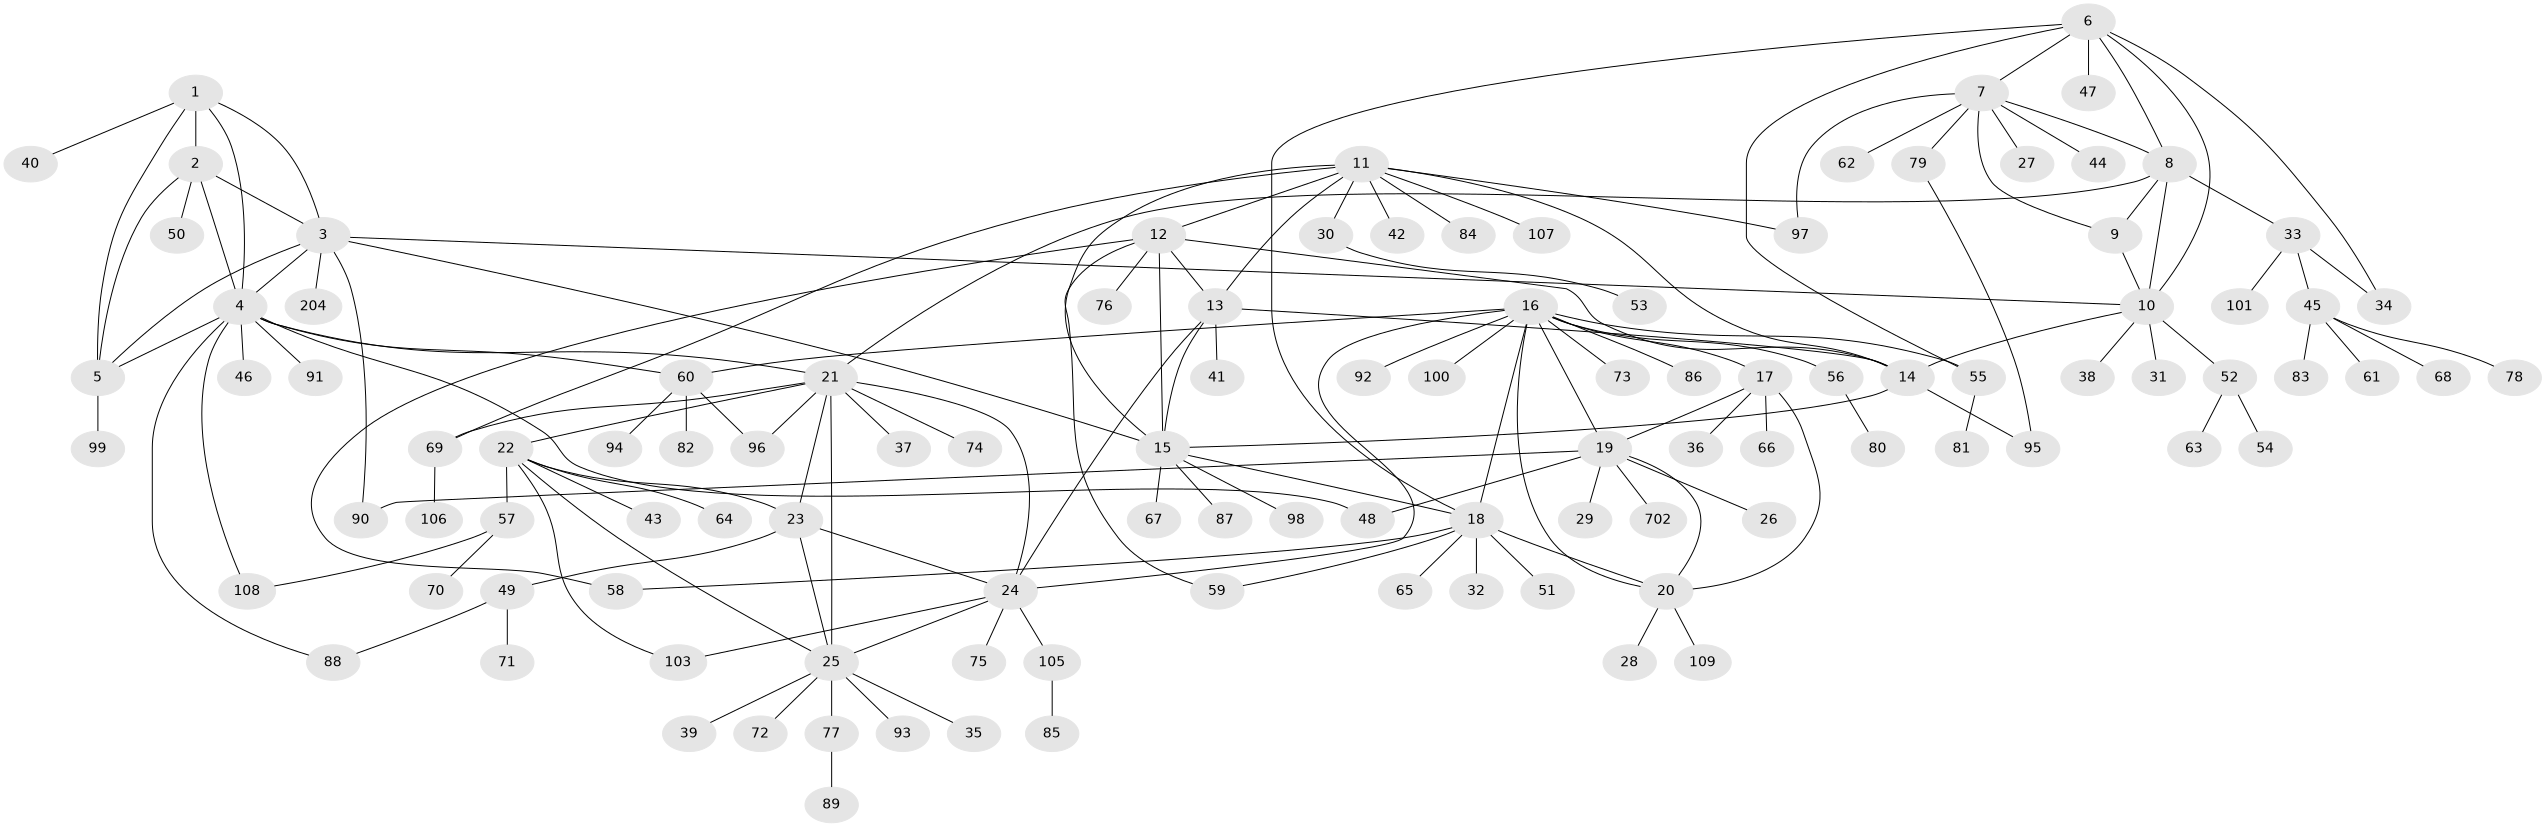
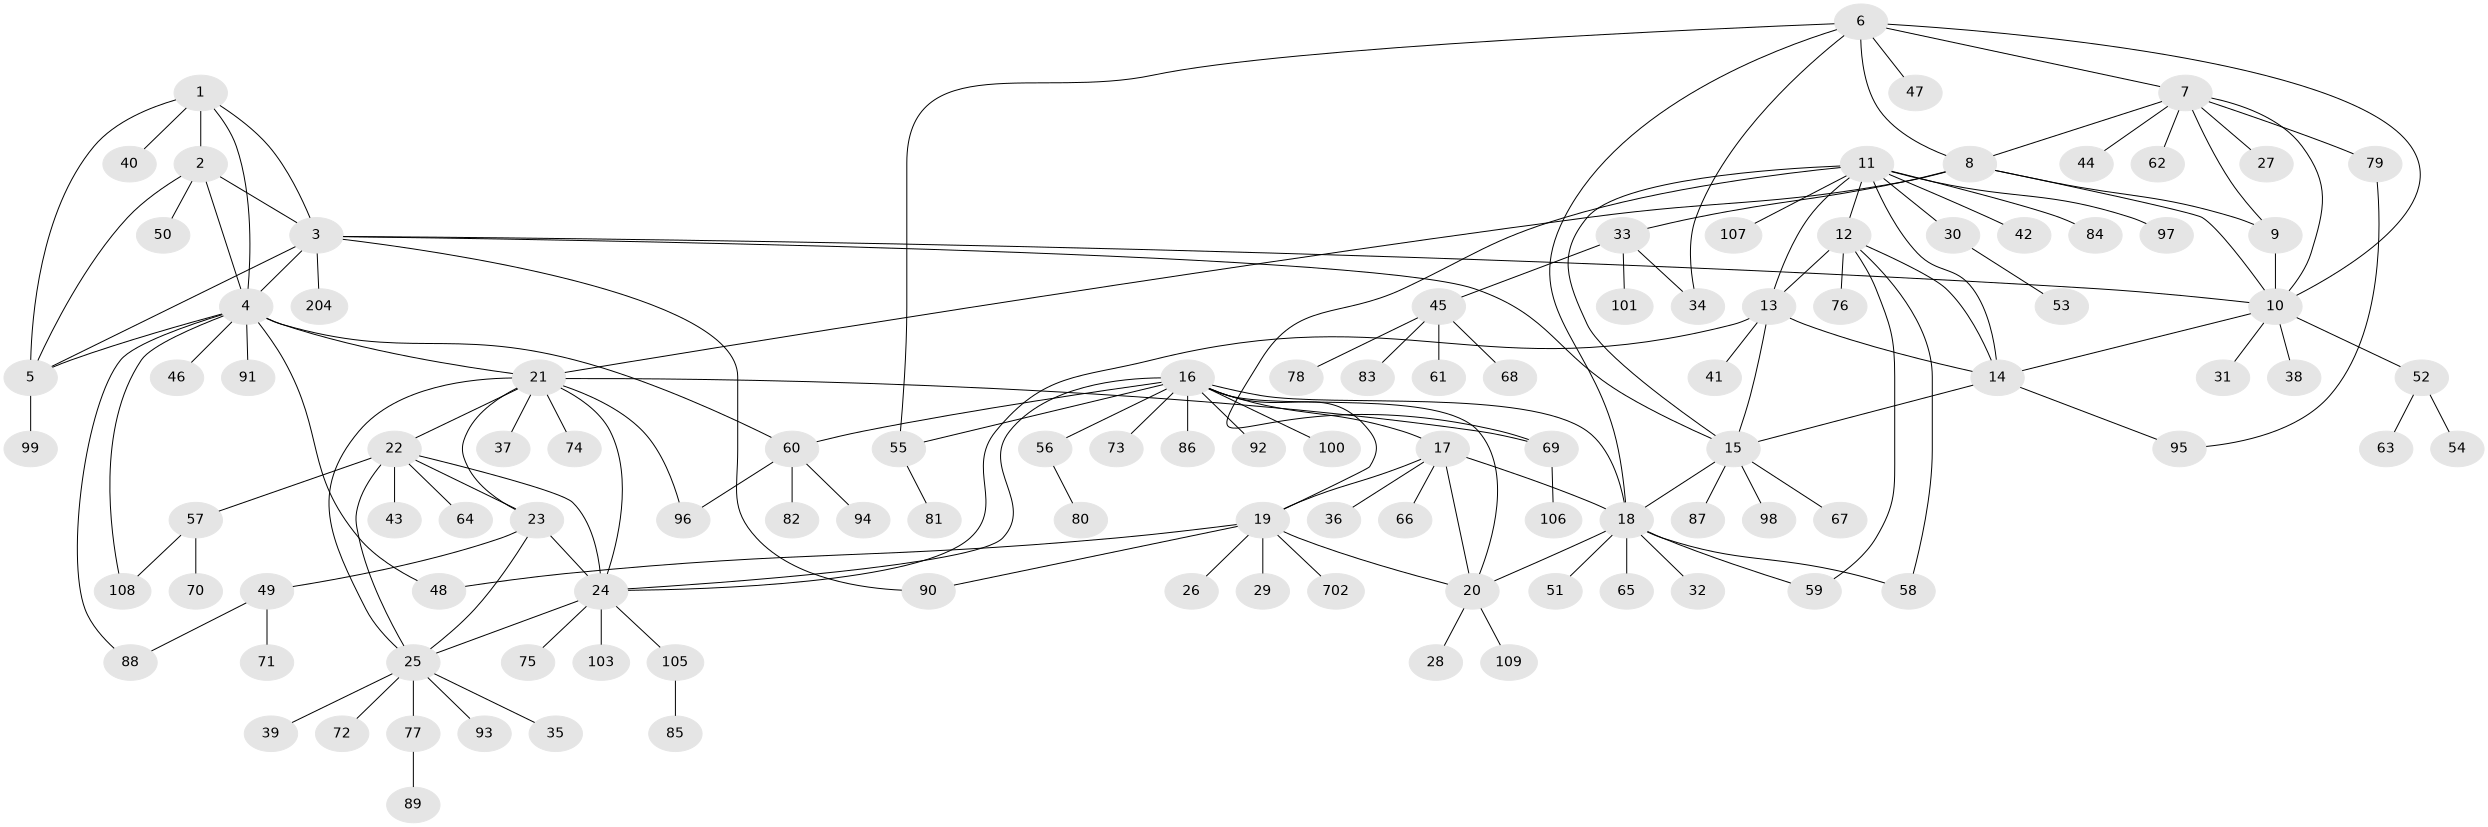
(1844, 120) -> (2315, 169)
(1161, 342) -> none
none -> (1537, 482)
(559, 566) -> (534, 487)
